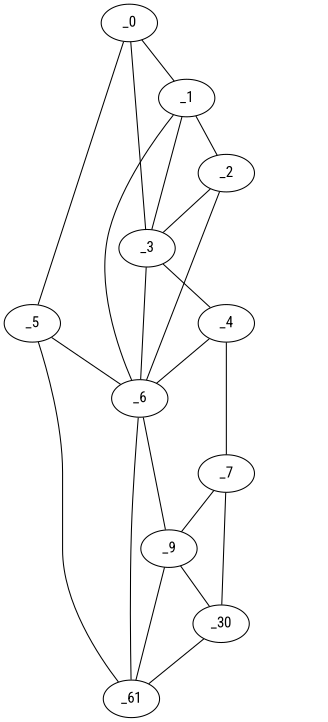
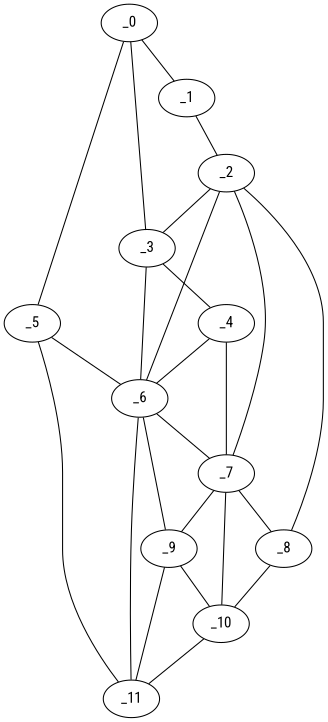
(167, 173) -> none
(107, 241) -> (183, 436)
none -> (265, 323)
none -> (284, 549)
(221, 624) -> (221, 624)
(131, 699) -> (131, 699)
